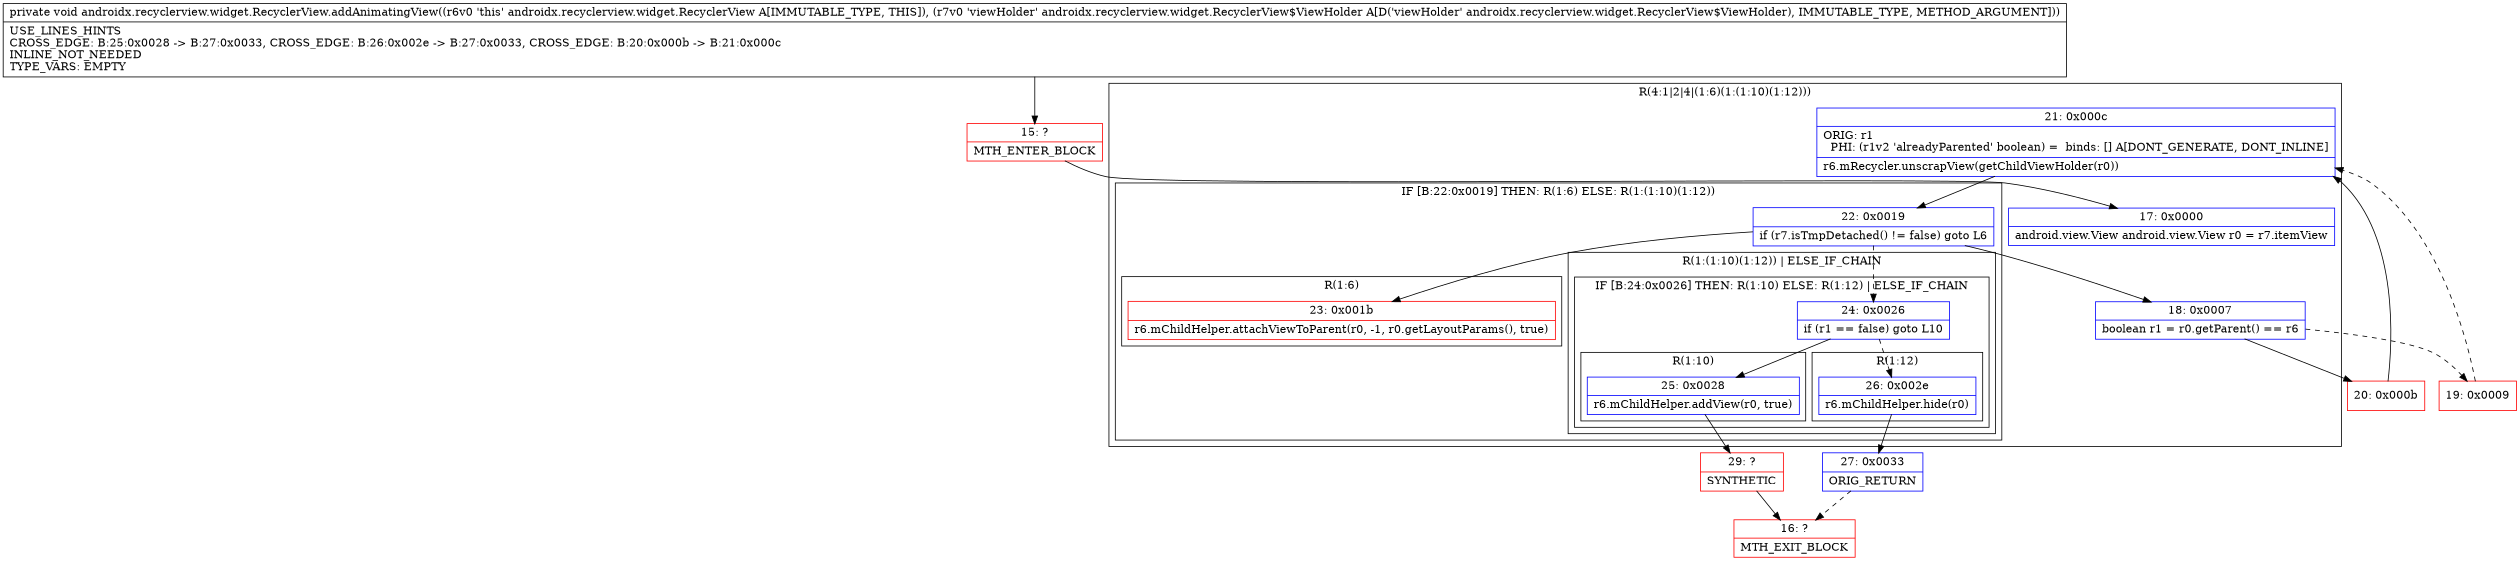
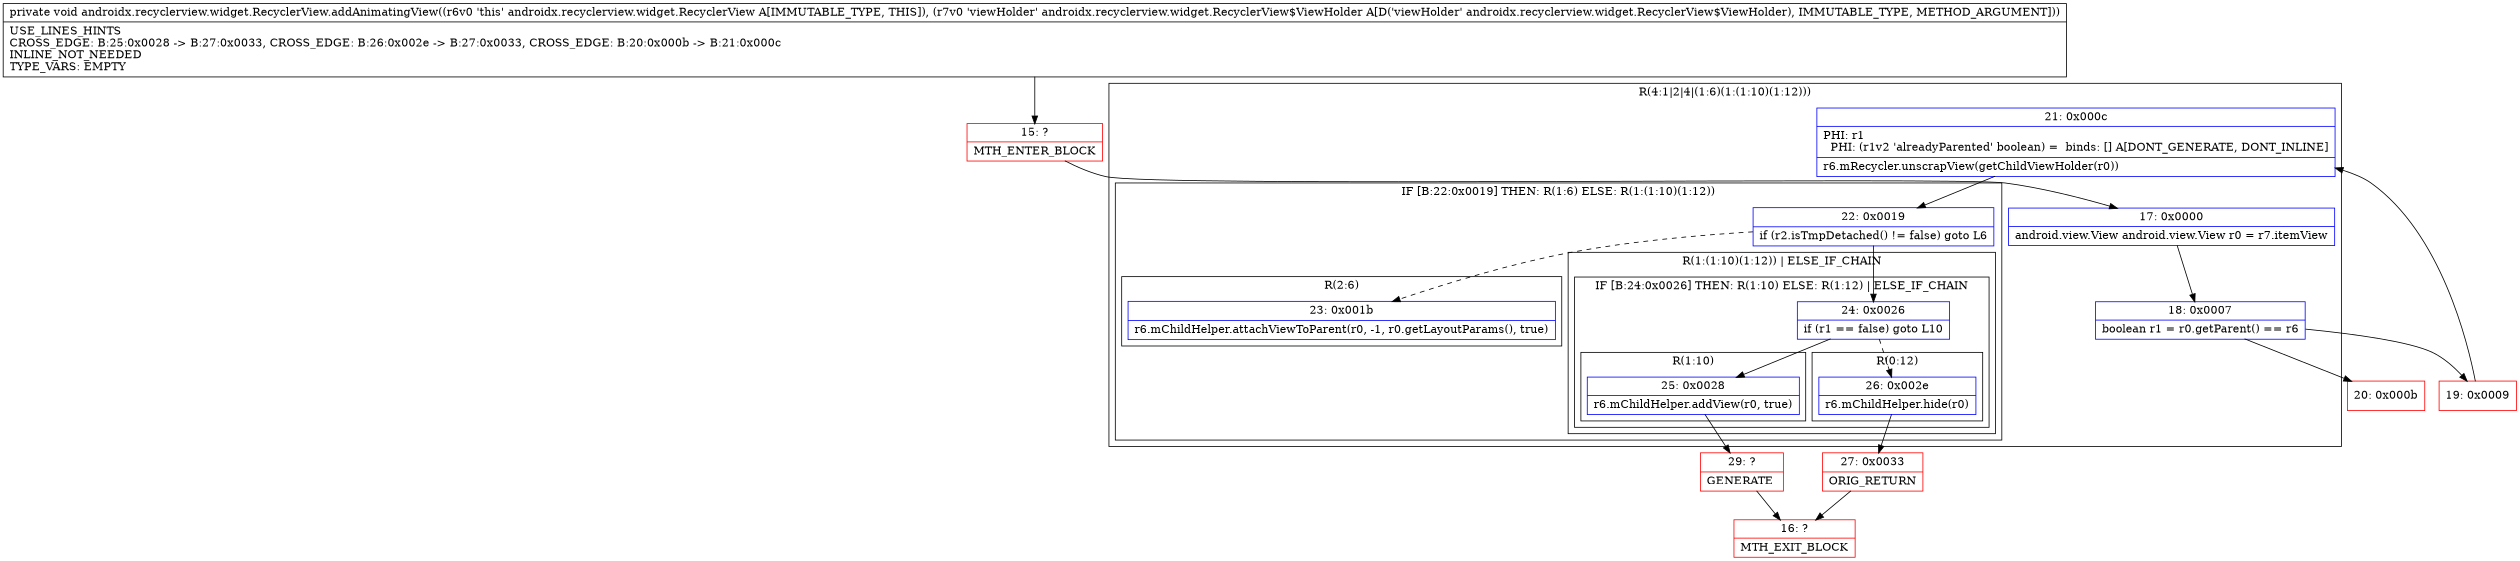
(1850, 136) -> (1846, 136)
(1873, 236) -> (1873, 236)
(1556, 255) -> (1556, 255)
(2433, 259) -> (2433, 259)
(1873, 270) -> (1873, 270)
(2055, 270) -> (2185, 270)
(2386, 275) -> none
(1342, 286) -> (1342, 286)
(1342, 320) -> (1342, 320)
(2384, 339) -> (2388, 340)
(1897, 362) -> (1897, 362)
(1873, 472) -> (1873, 472)
(1742, 481) -> (1740, 481)
(1836, 503) -> (1836, 503)
